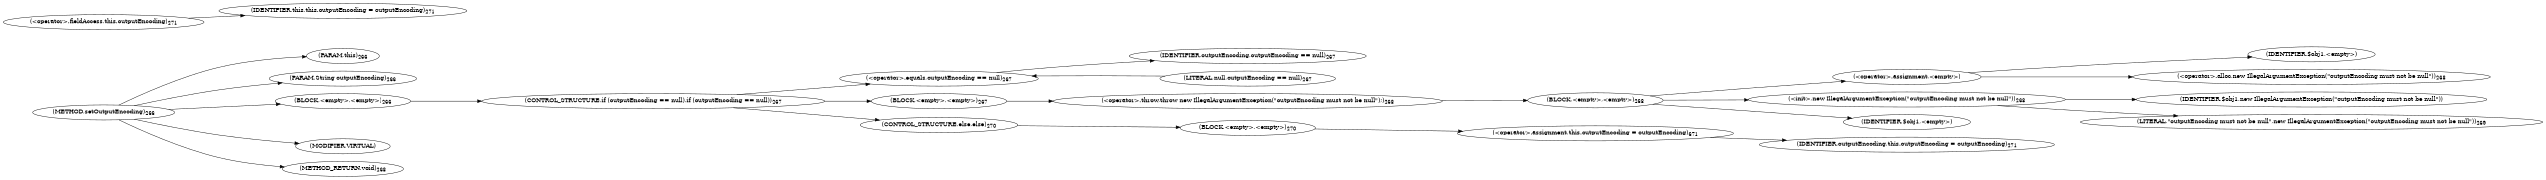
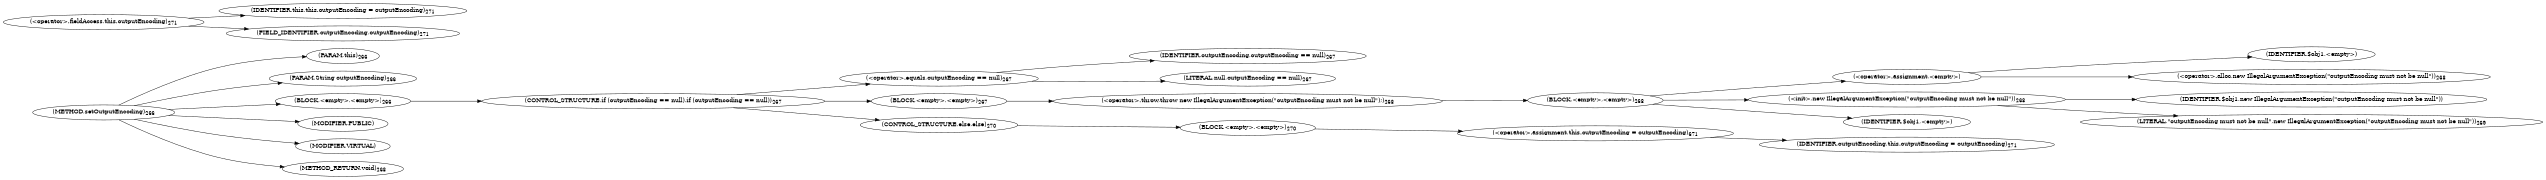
none -> (343, 33)
(1101, 76) -> (1096, 81)
none -> (343, 124)
